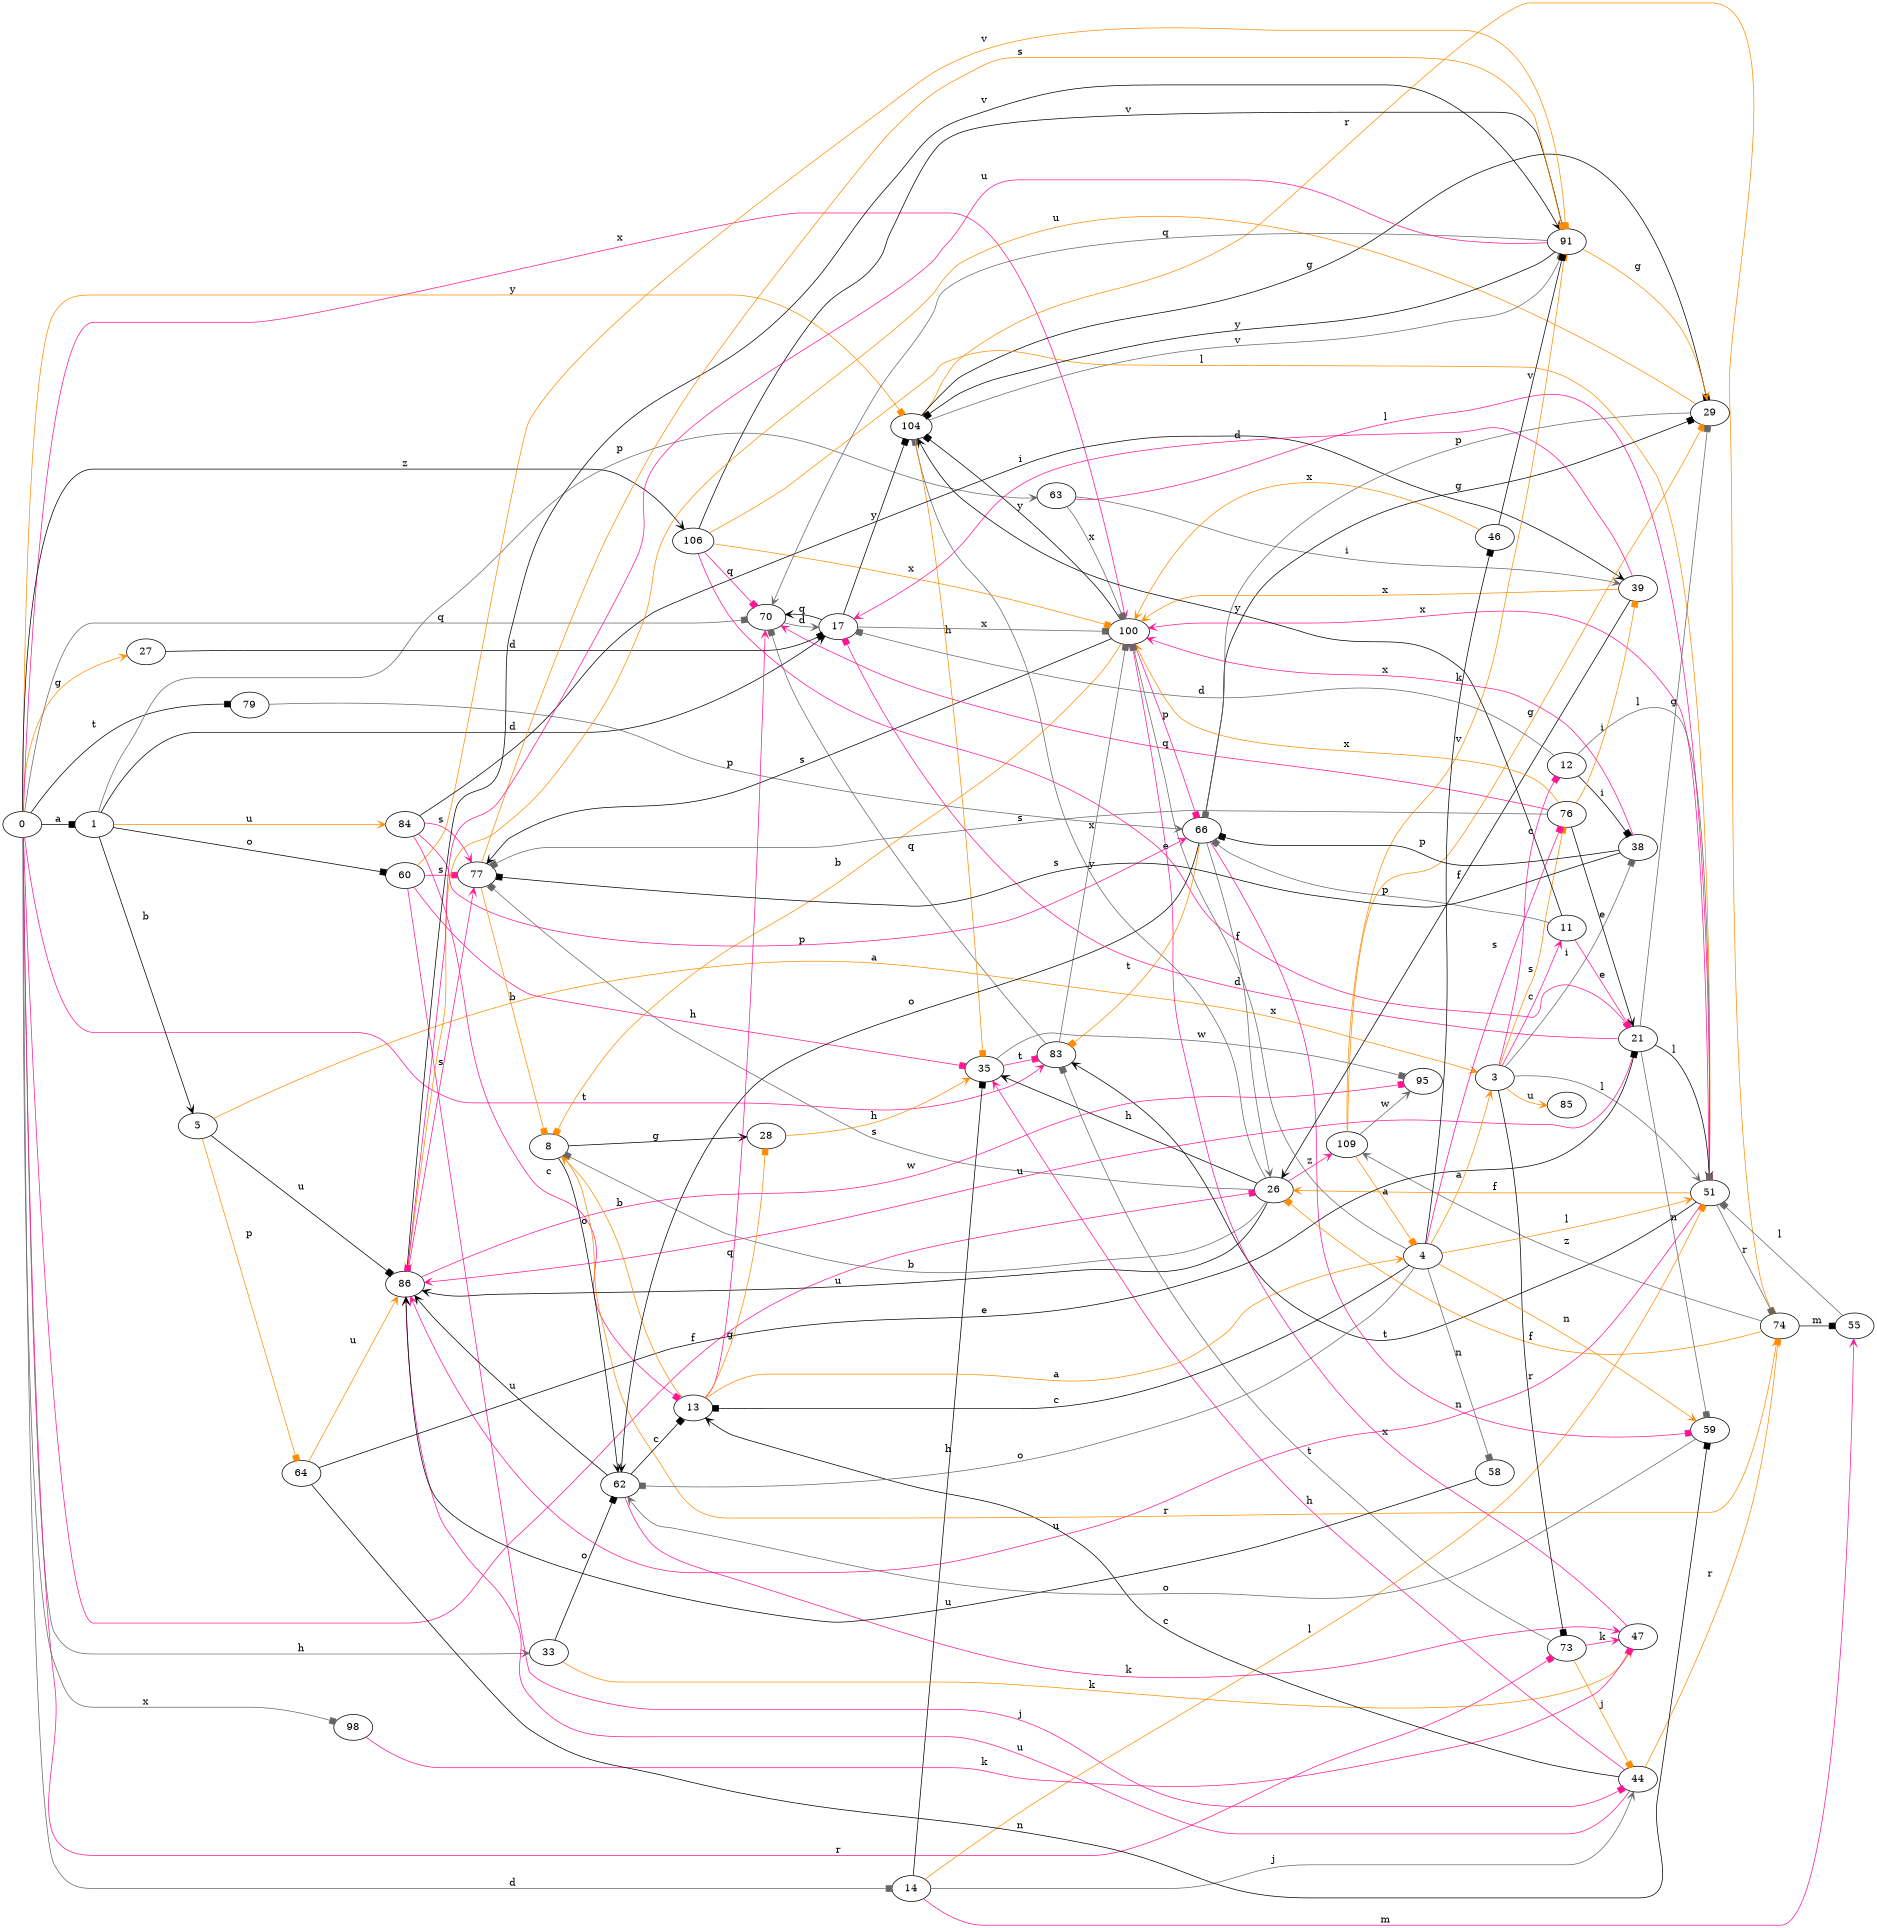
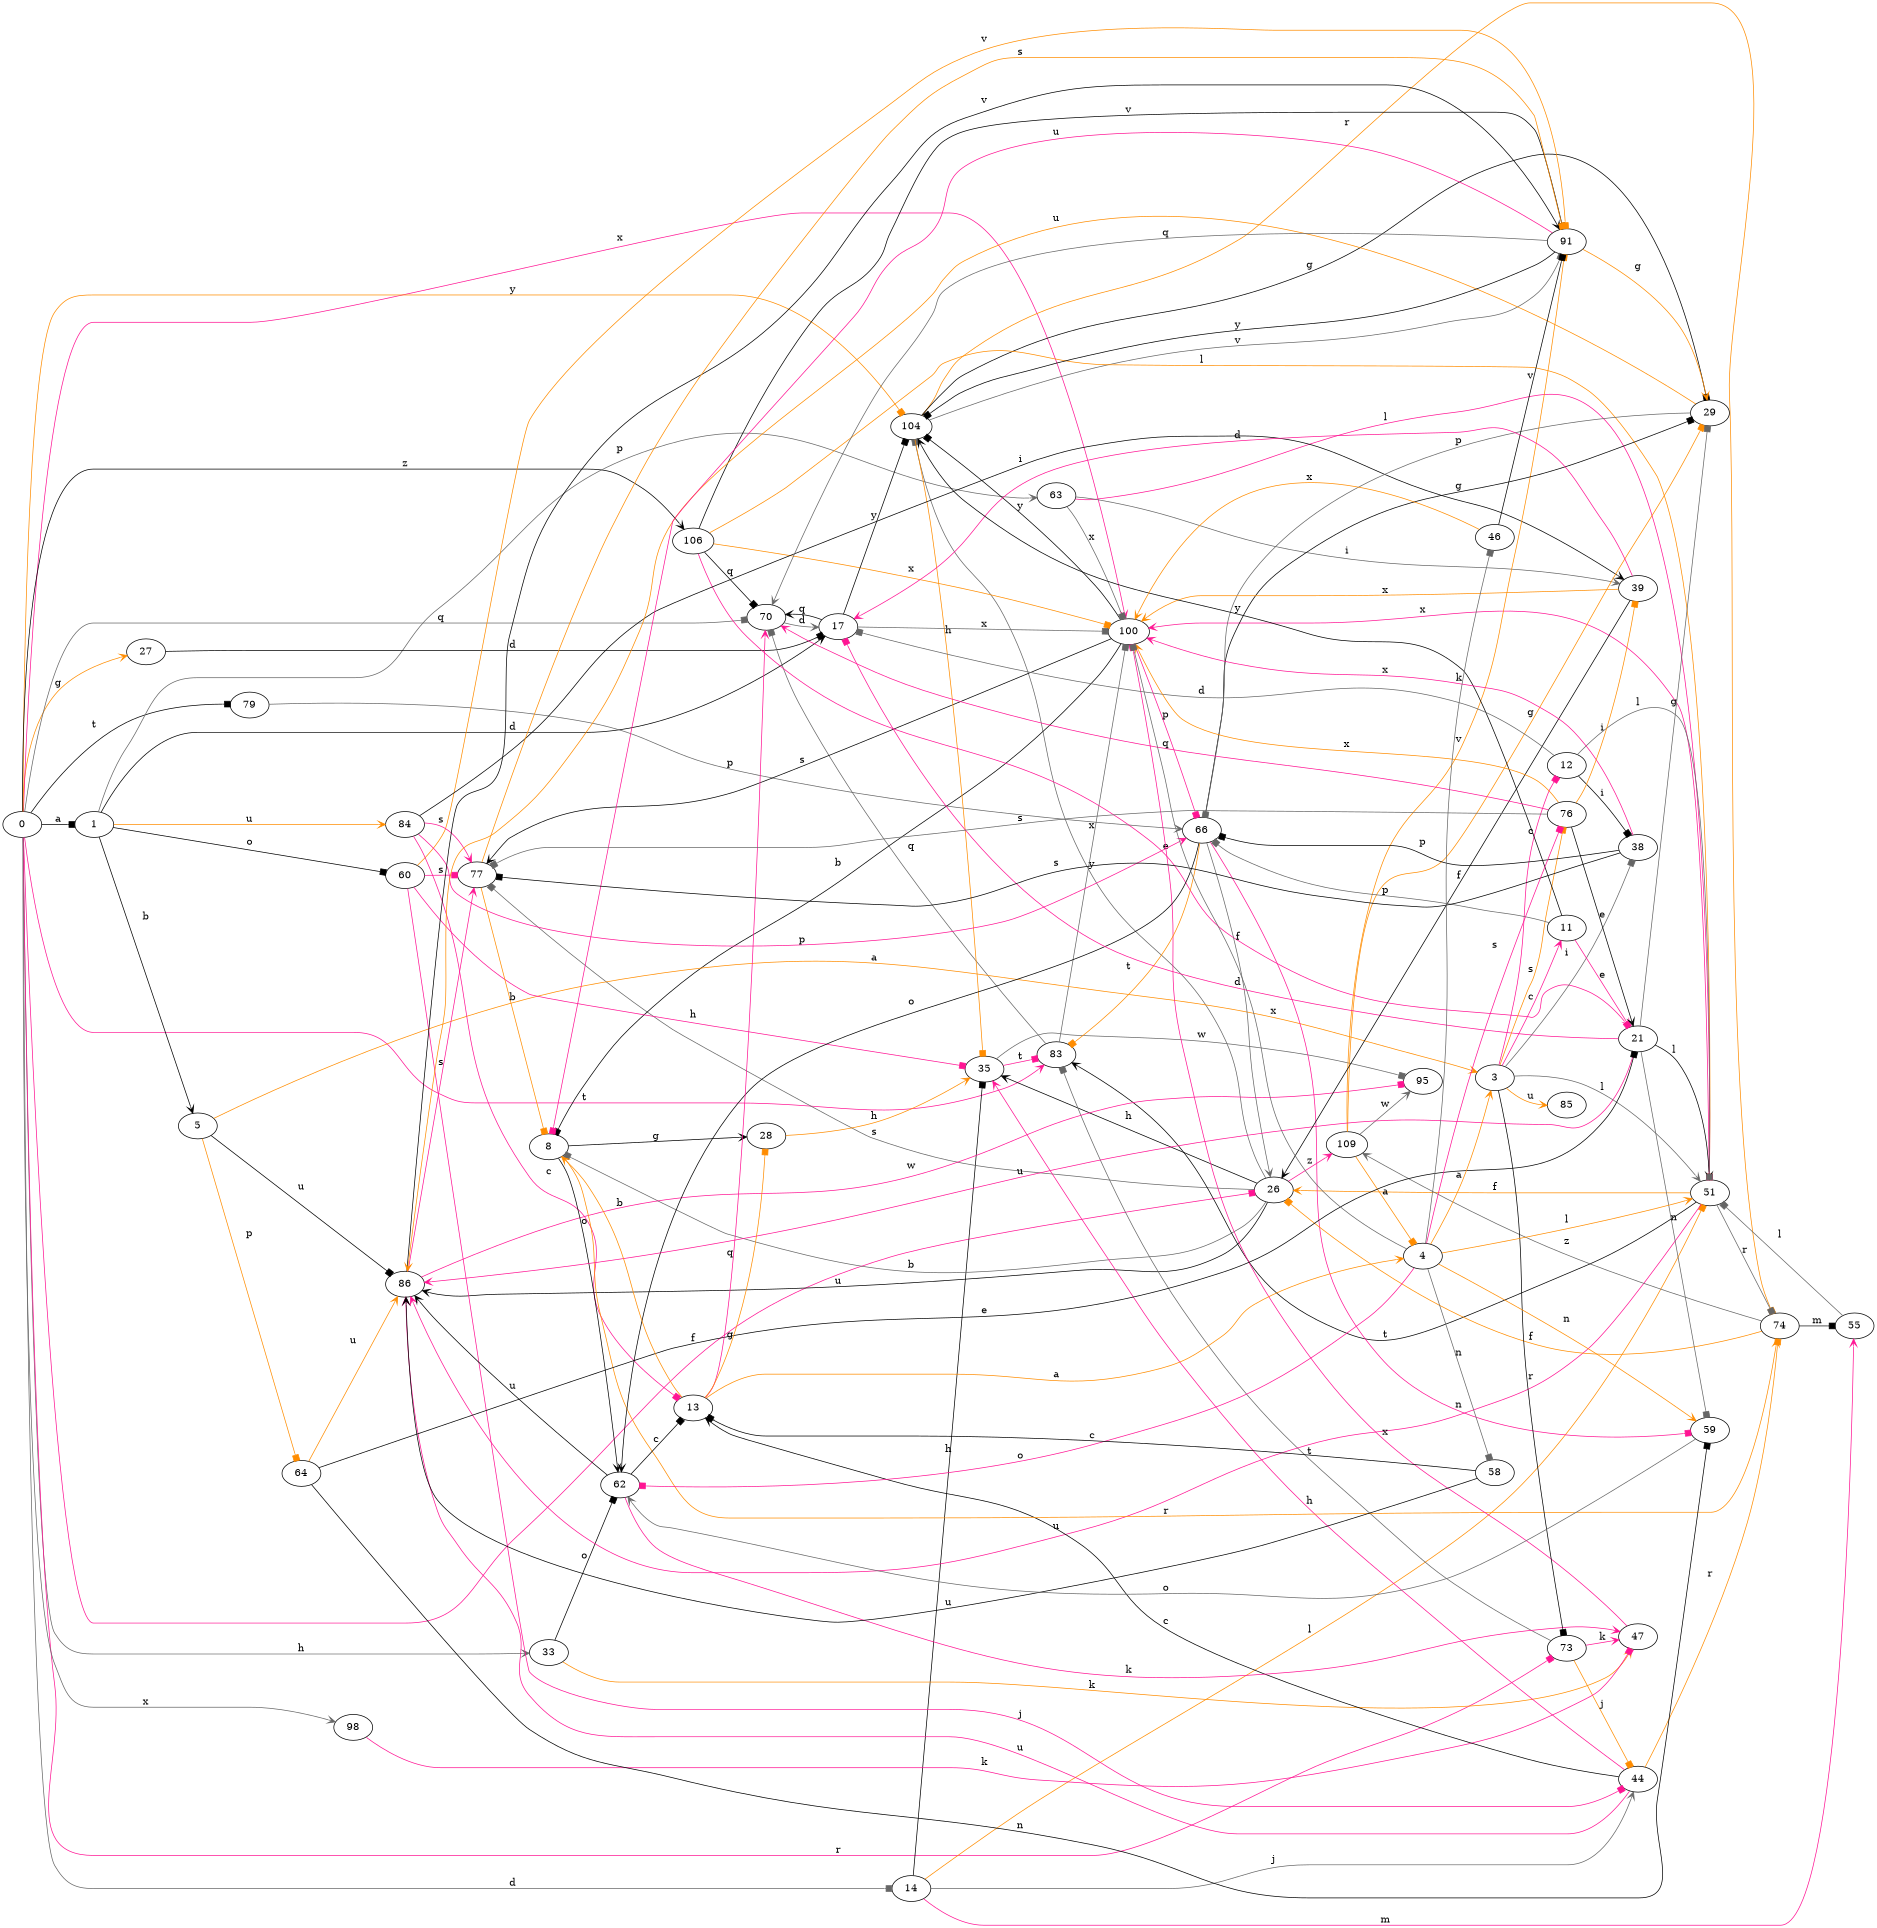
(707, 415) -> (826, 348)
(726, 576) -> (726, 576)
(836, 884) -> (836, 884)
(1446, 916) -> (1446, 916)
(1080, 1404) -> (1075, 1440)
(1056, 1453) -> (1056, 1453)
(38, 1542) -> (38, 1542)
